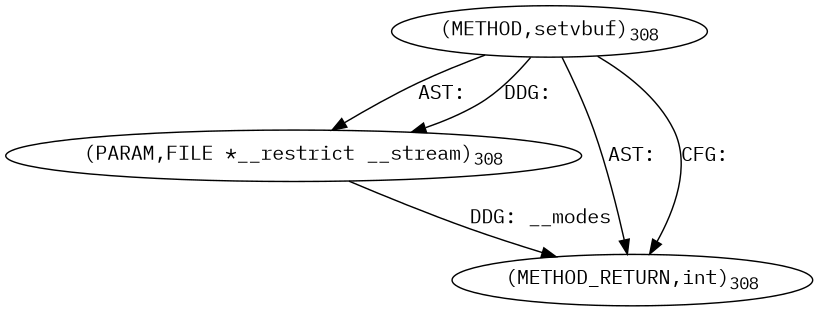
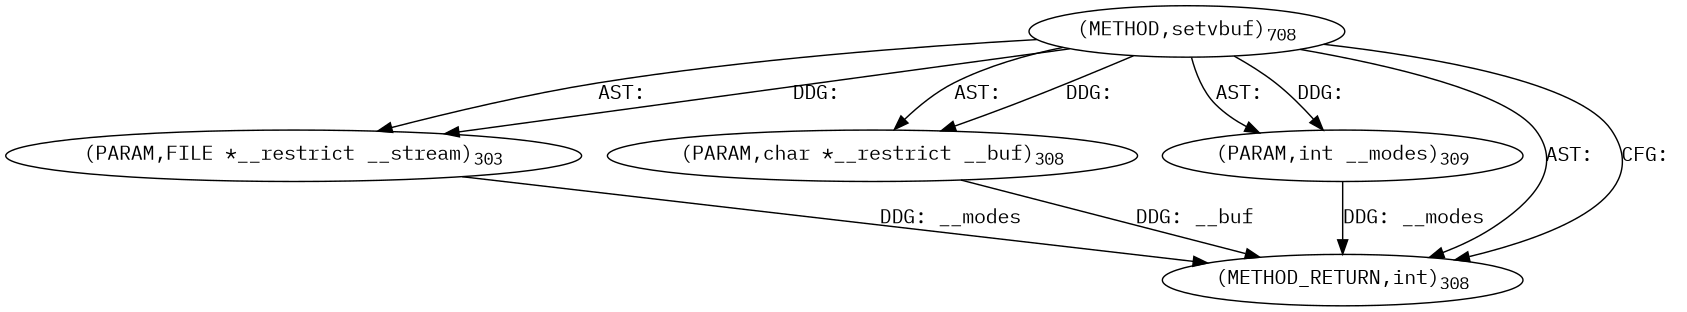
(645, 29) -> (1282, 29)
(489, 154) -> (489, 154)
none -> (872, 156)
none -> (1343, 156)
